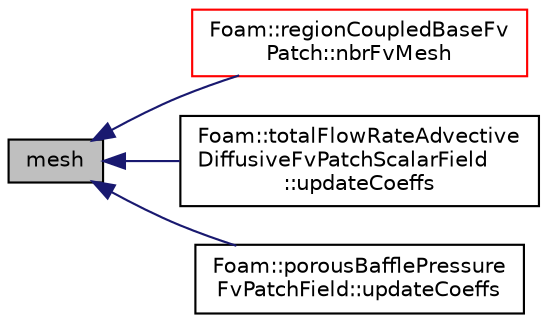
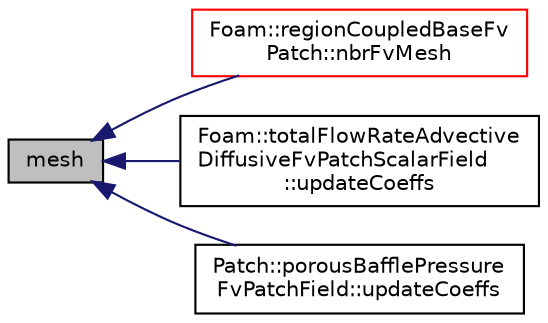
(360, 279) -> (360, 279)
